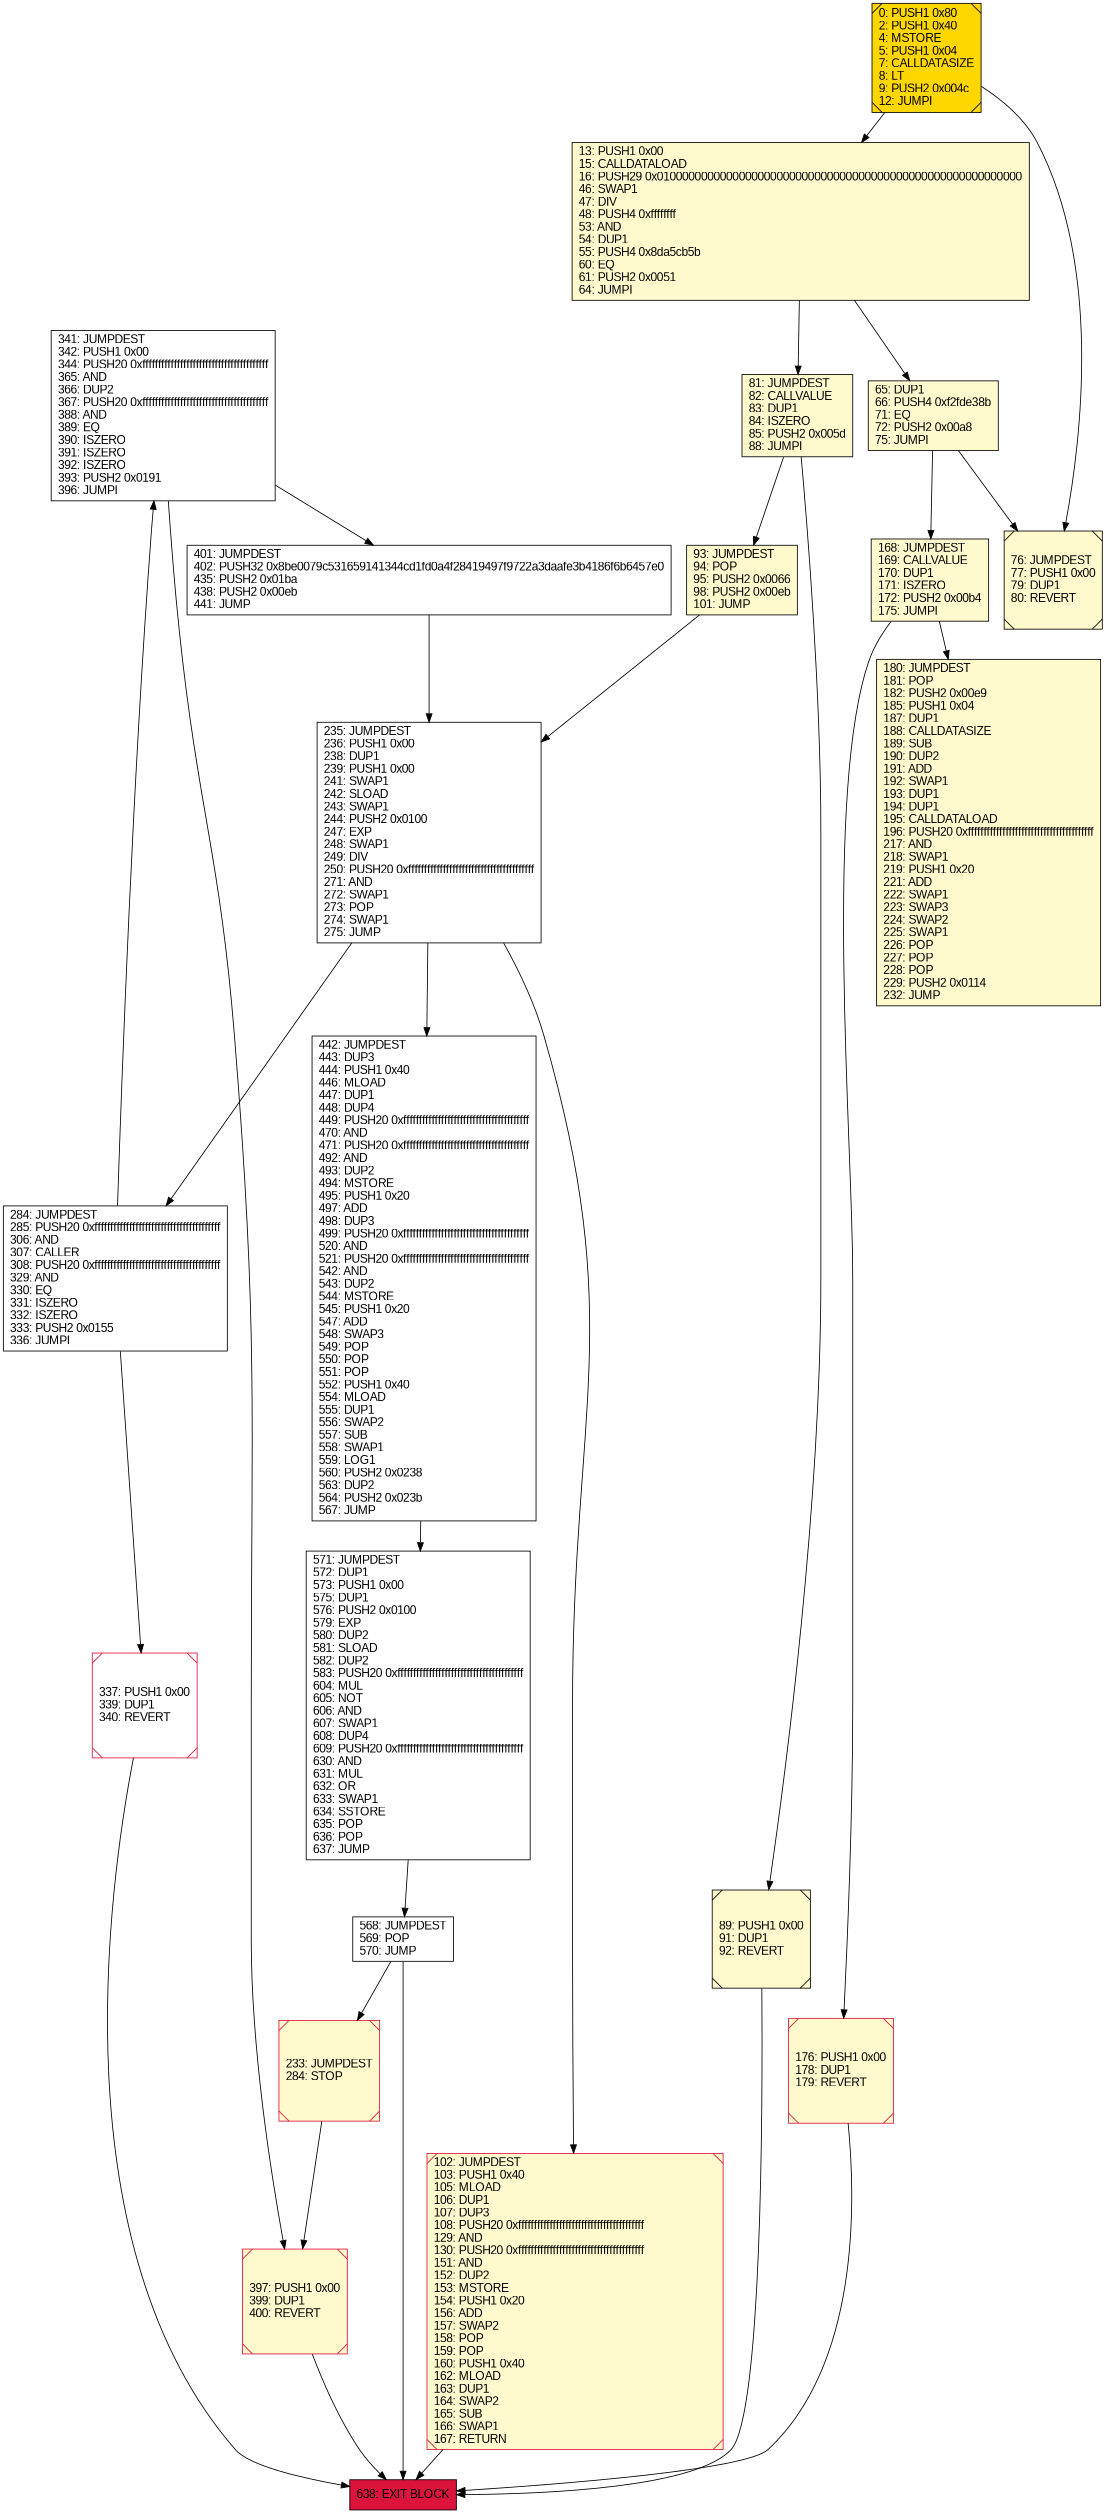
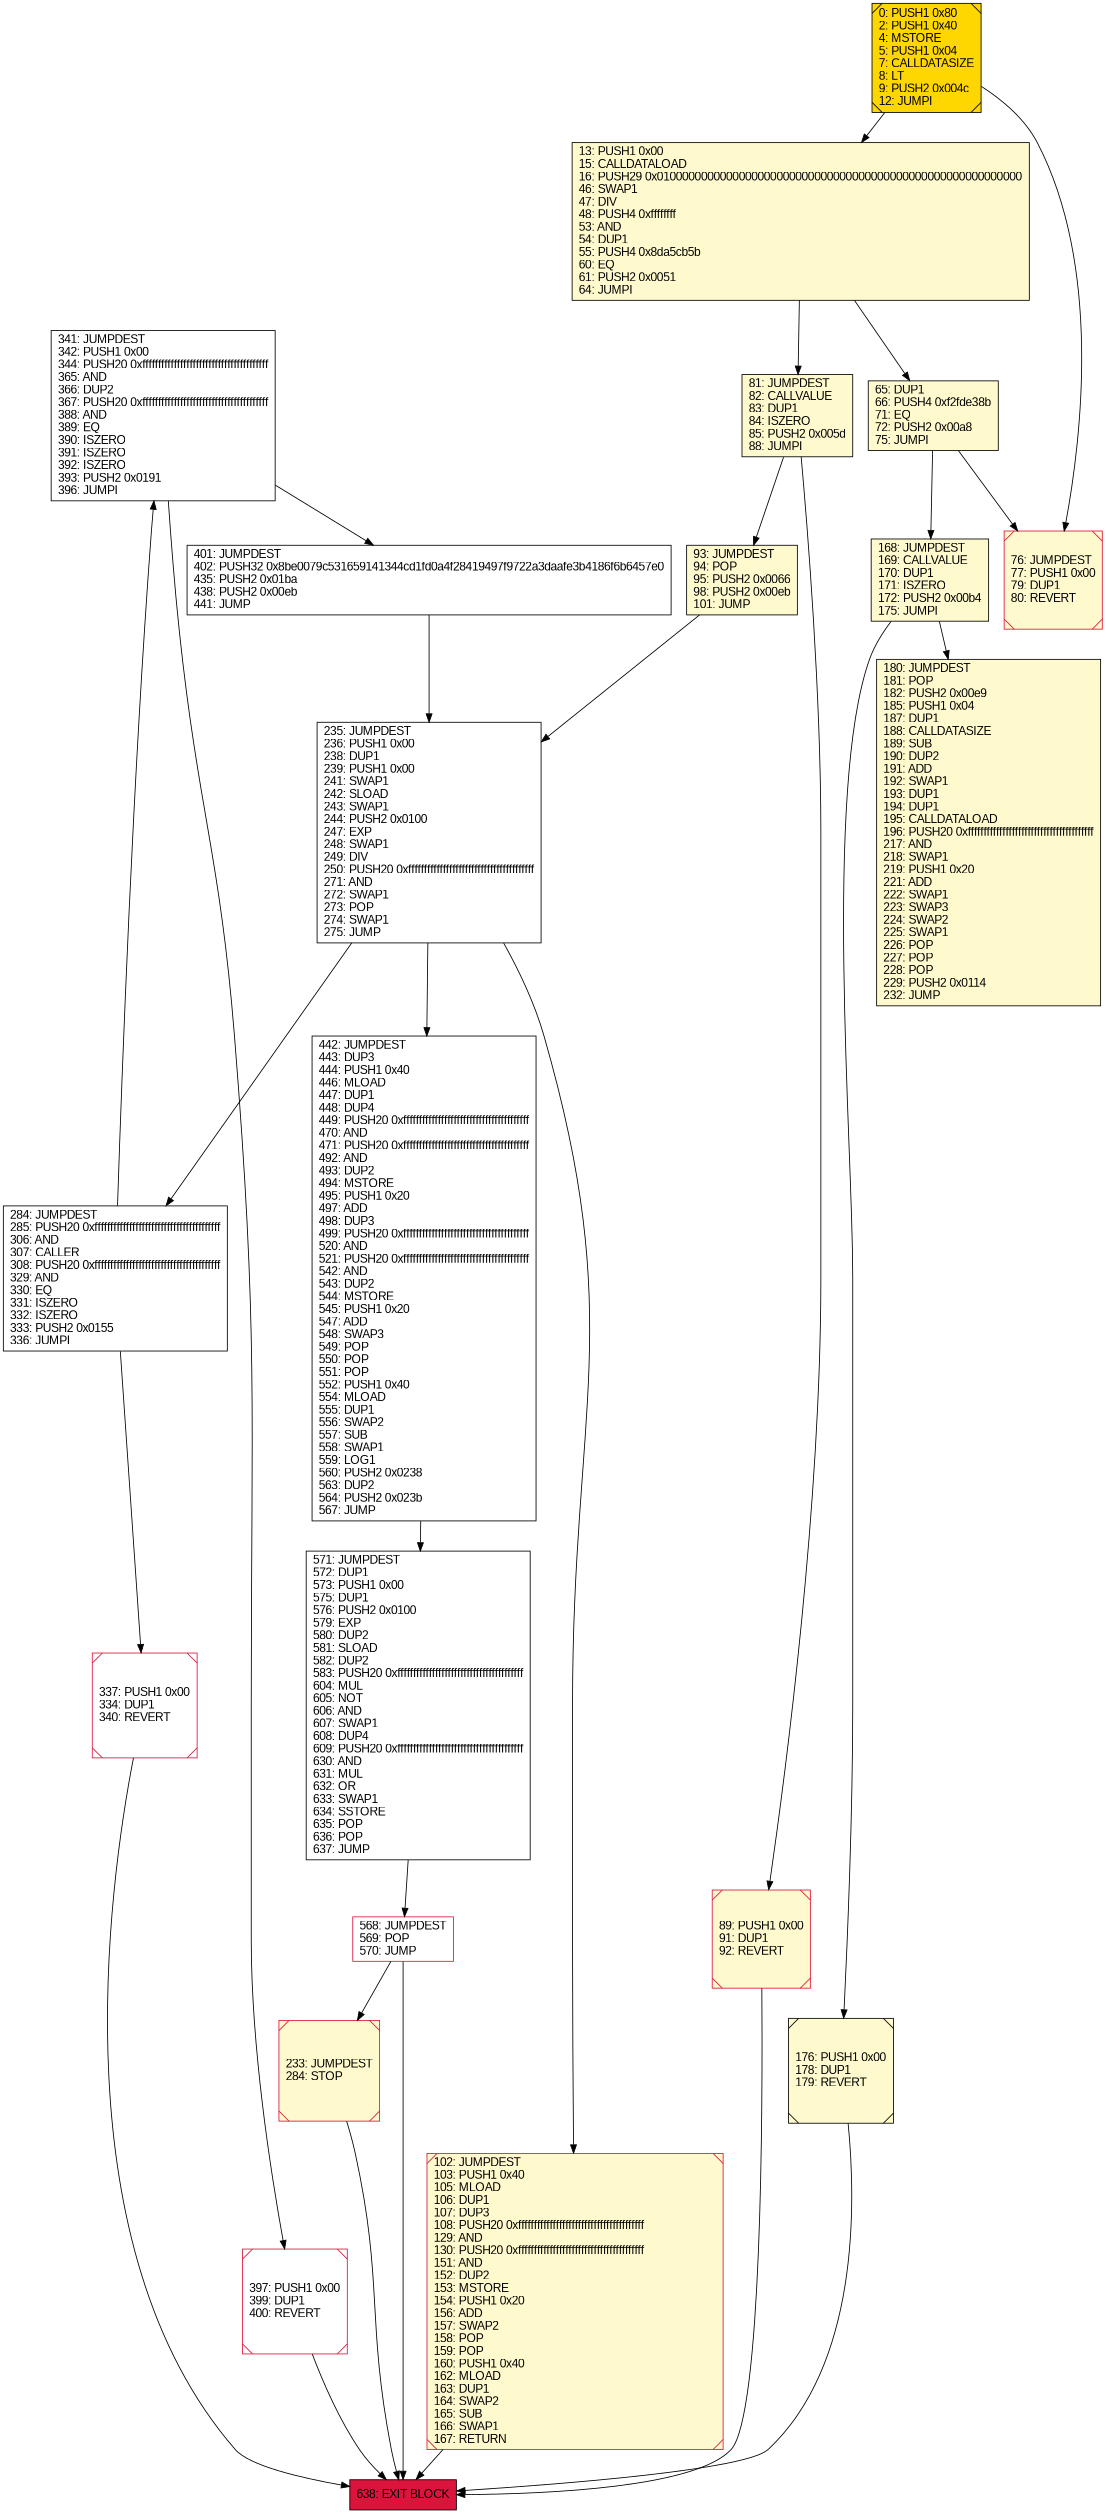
(1053, 580) -> (1053, 580)
(145, 1705) -> (145, 1705)
(403, 1939) -> (403, 1939)
(761, 1939) -> (761, 1939)
(841, 2071) -> (841, 2071)
(313, 2181) -> (374, 2296)
(295, 2301) -> (295, 2301)
